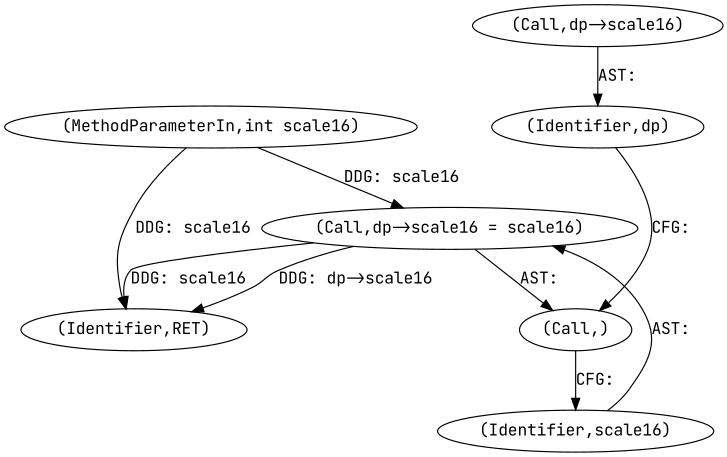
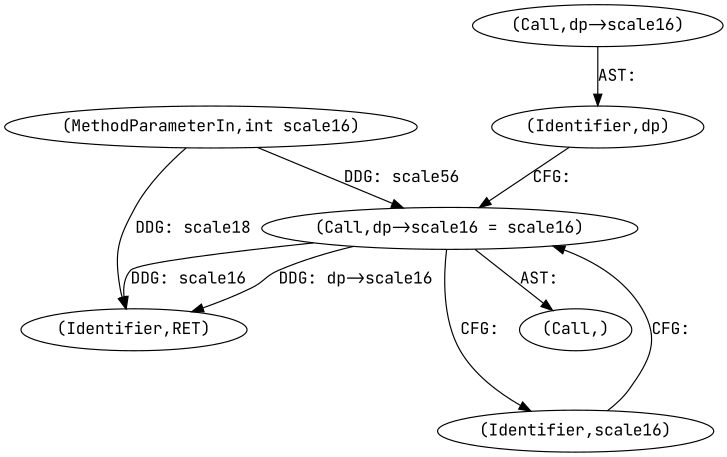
(402, 178) -> (402, 178)
(651, 227) -> (529, 174)
(193, 228) -> (193, 228)
(676, 330) -> (676, 330)
(576, 375) -> (456, 341)
